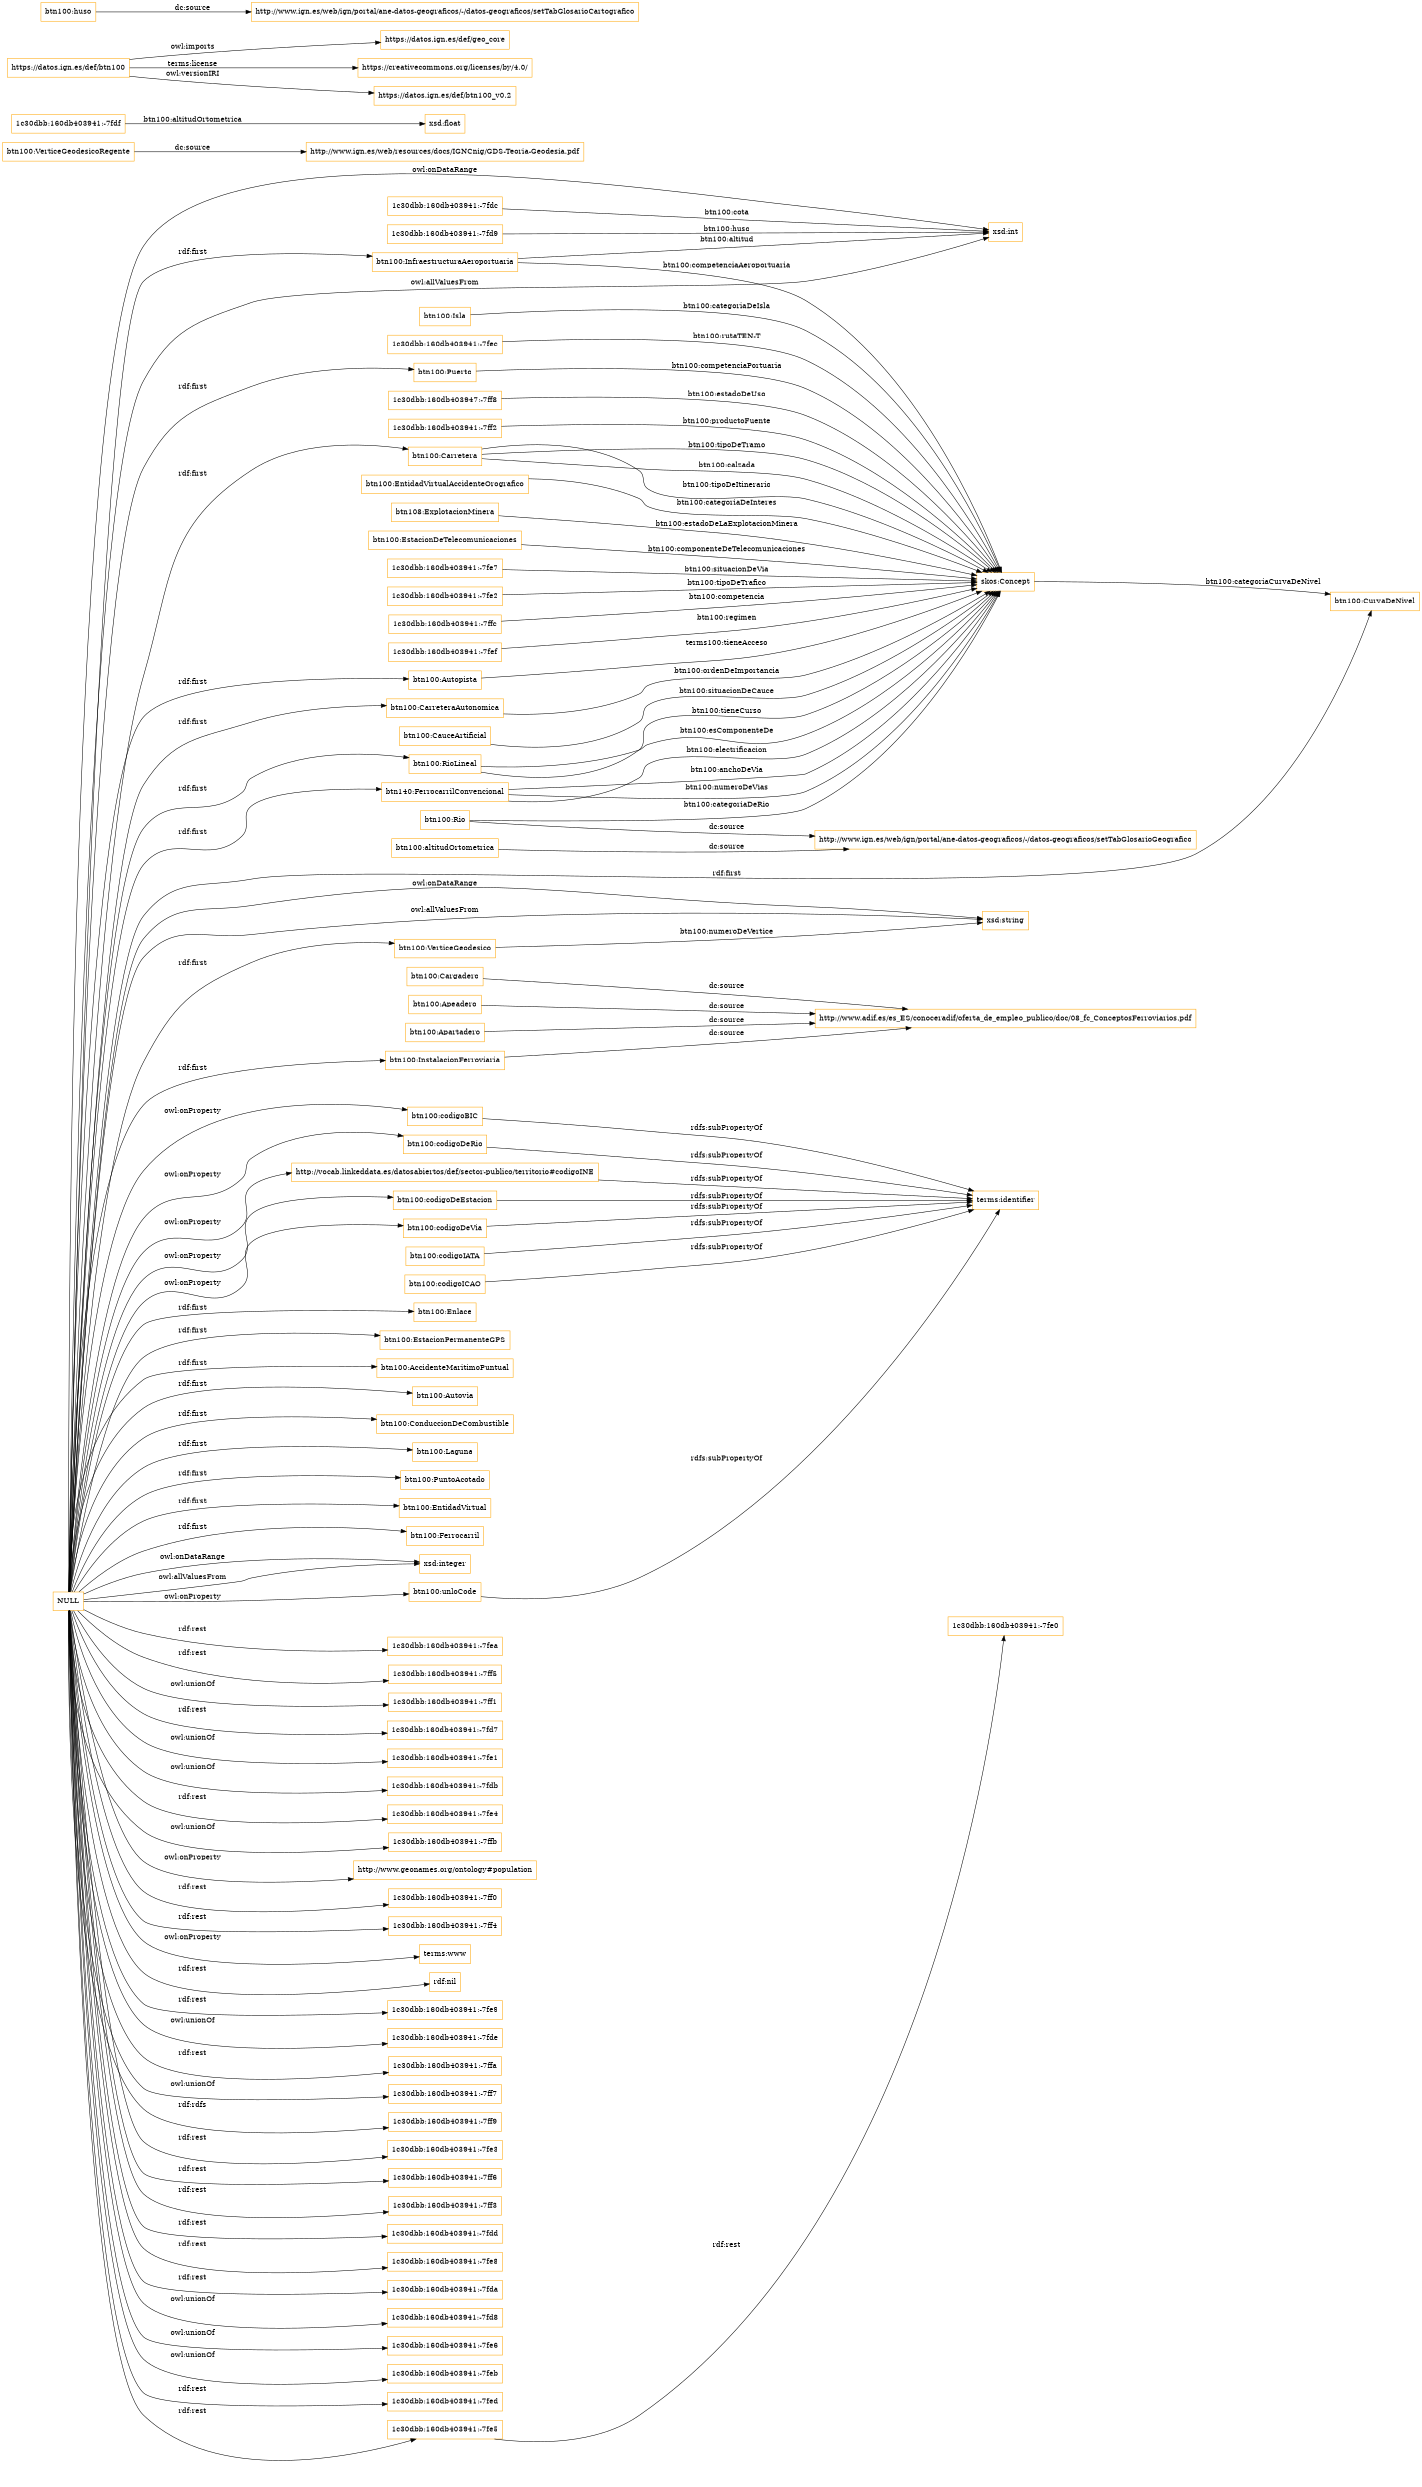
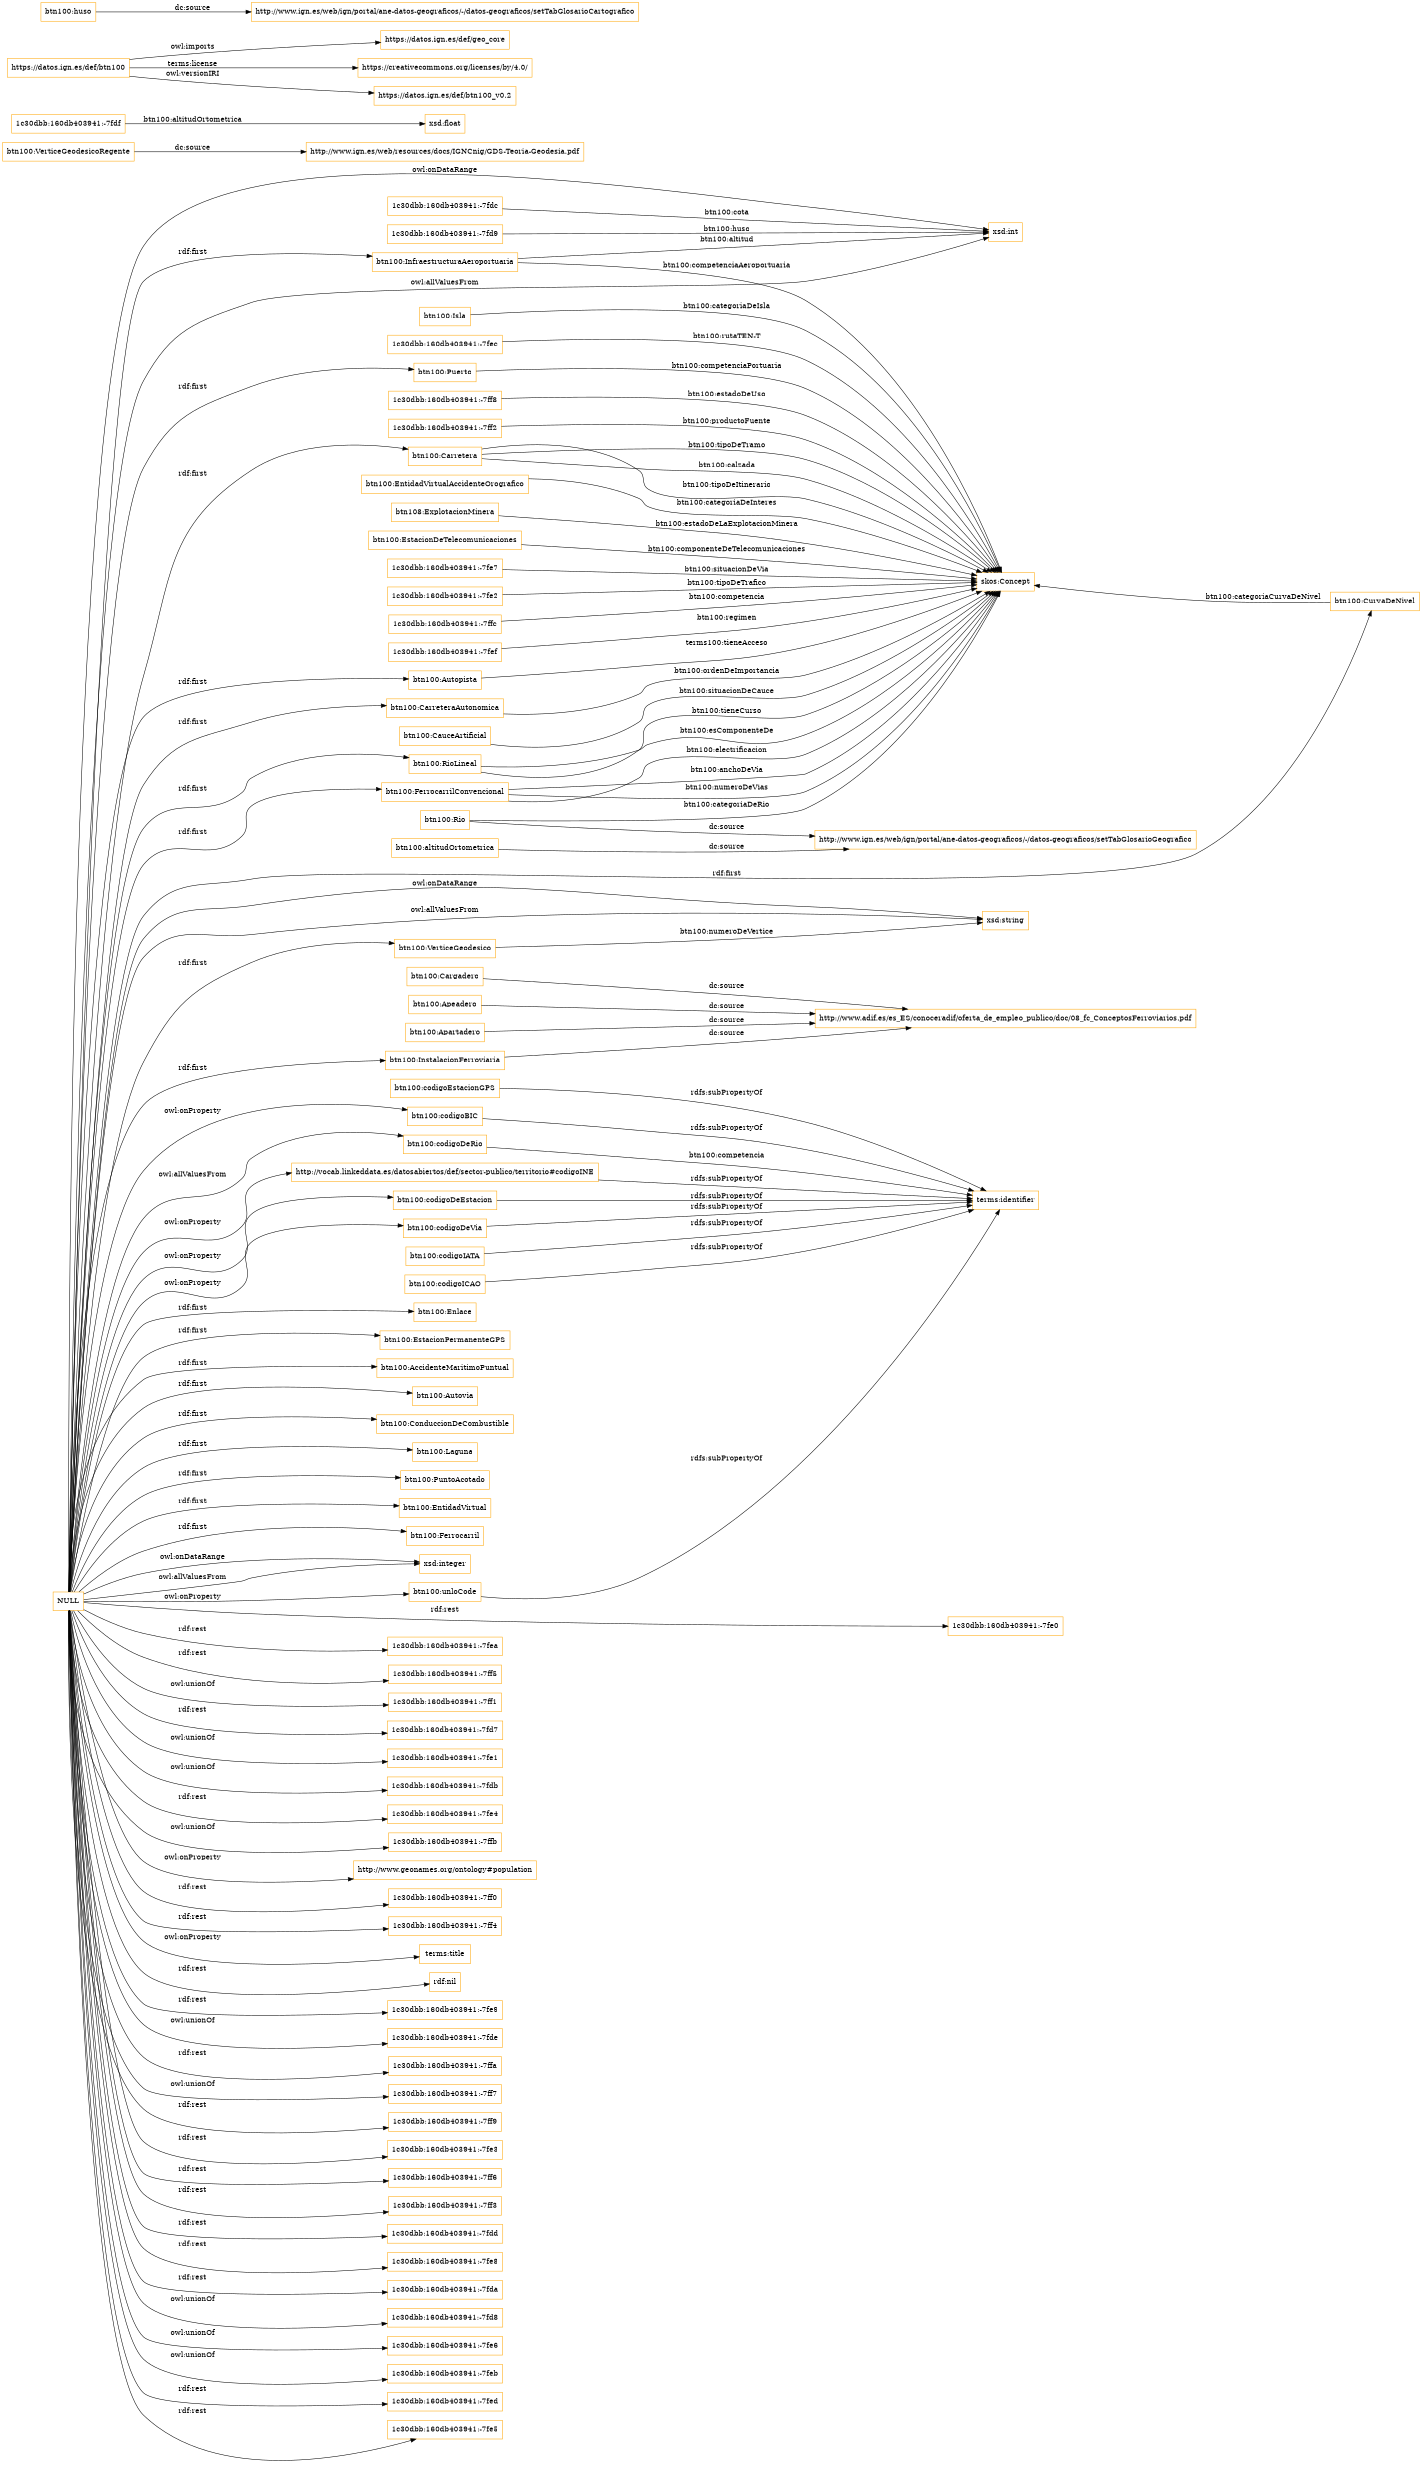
(445, 400) -> (445, 400)
(1180, 584) -> (1185, 600)
(445, 792) -> (445, 792)
none -> (445, 1088)
(727, 1156) -> (727, 1156)
(193, 1175) -> (193, 1175)
(445, 1954) -> (445, 1954)
(193, 2105) -> (193, 2105)
(864, 2133) -> (513, 1622)
